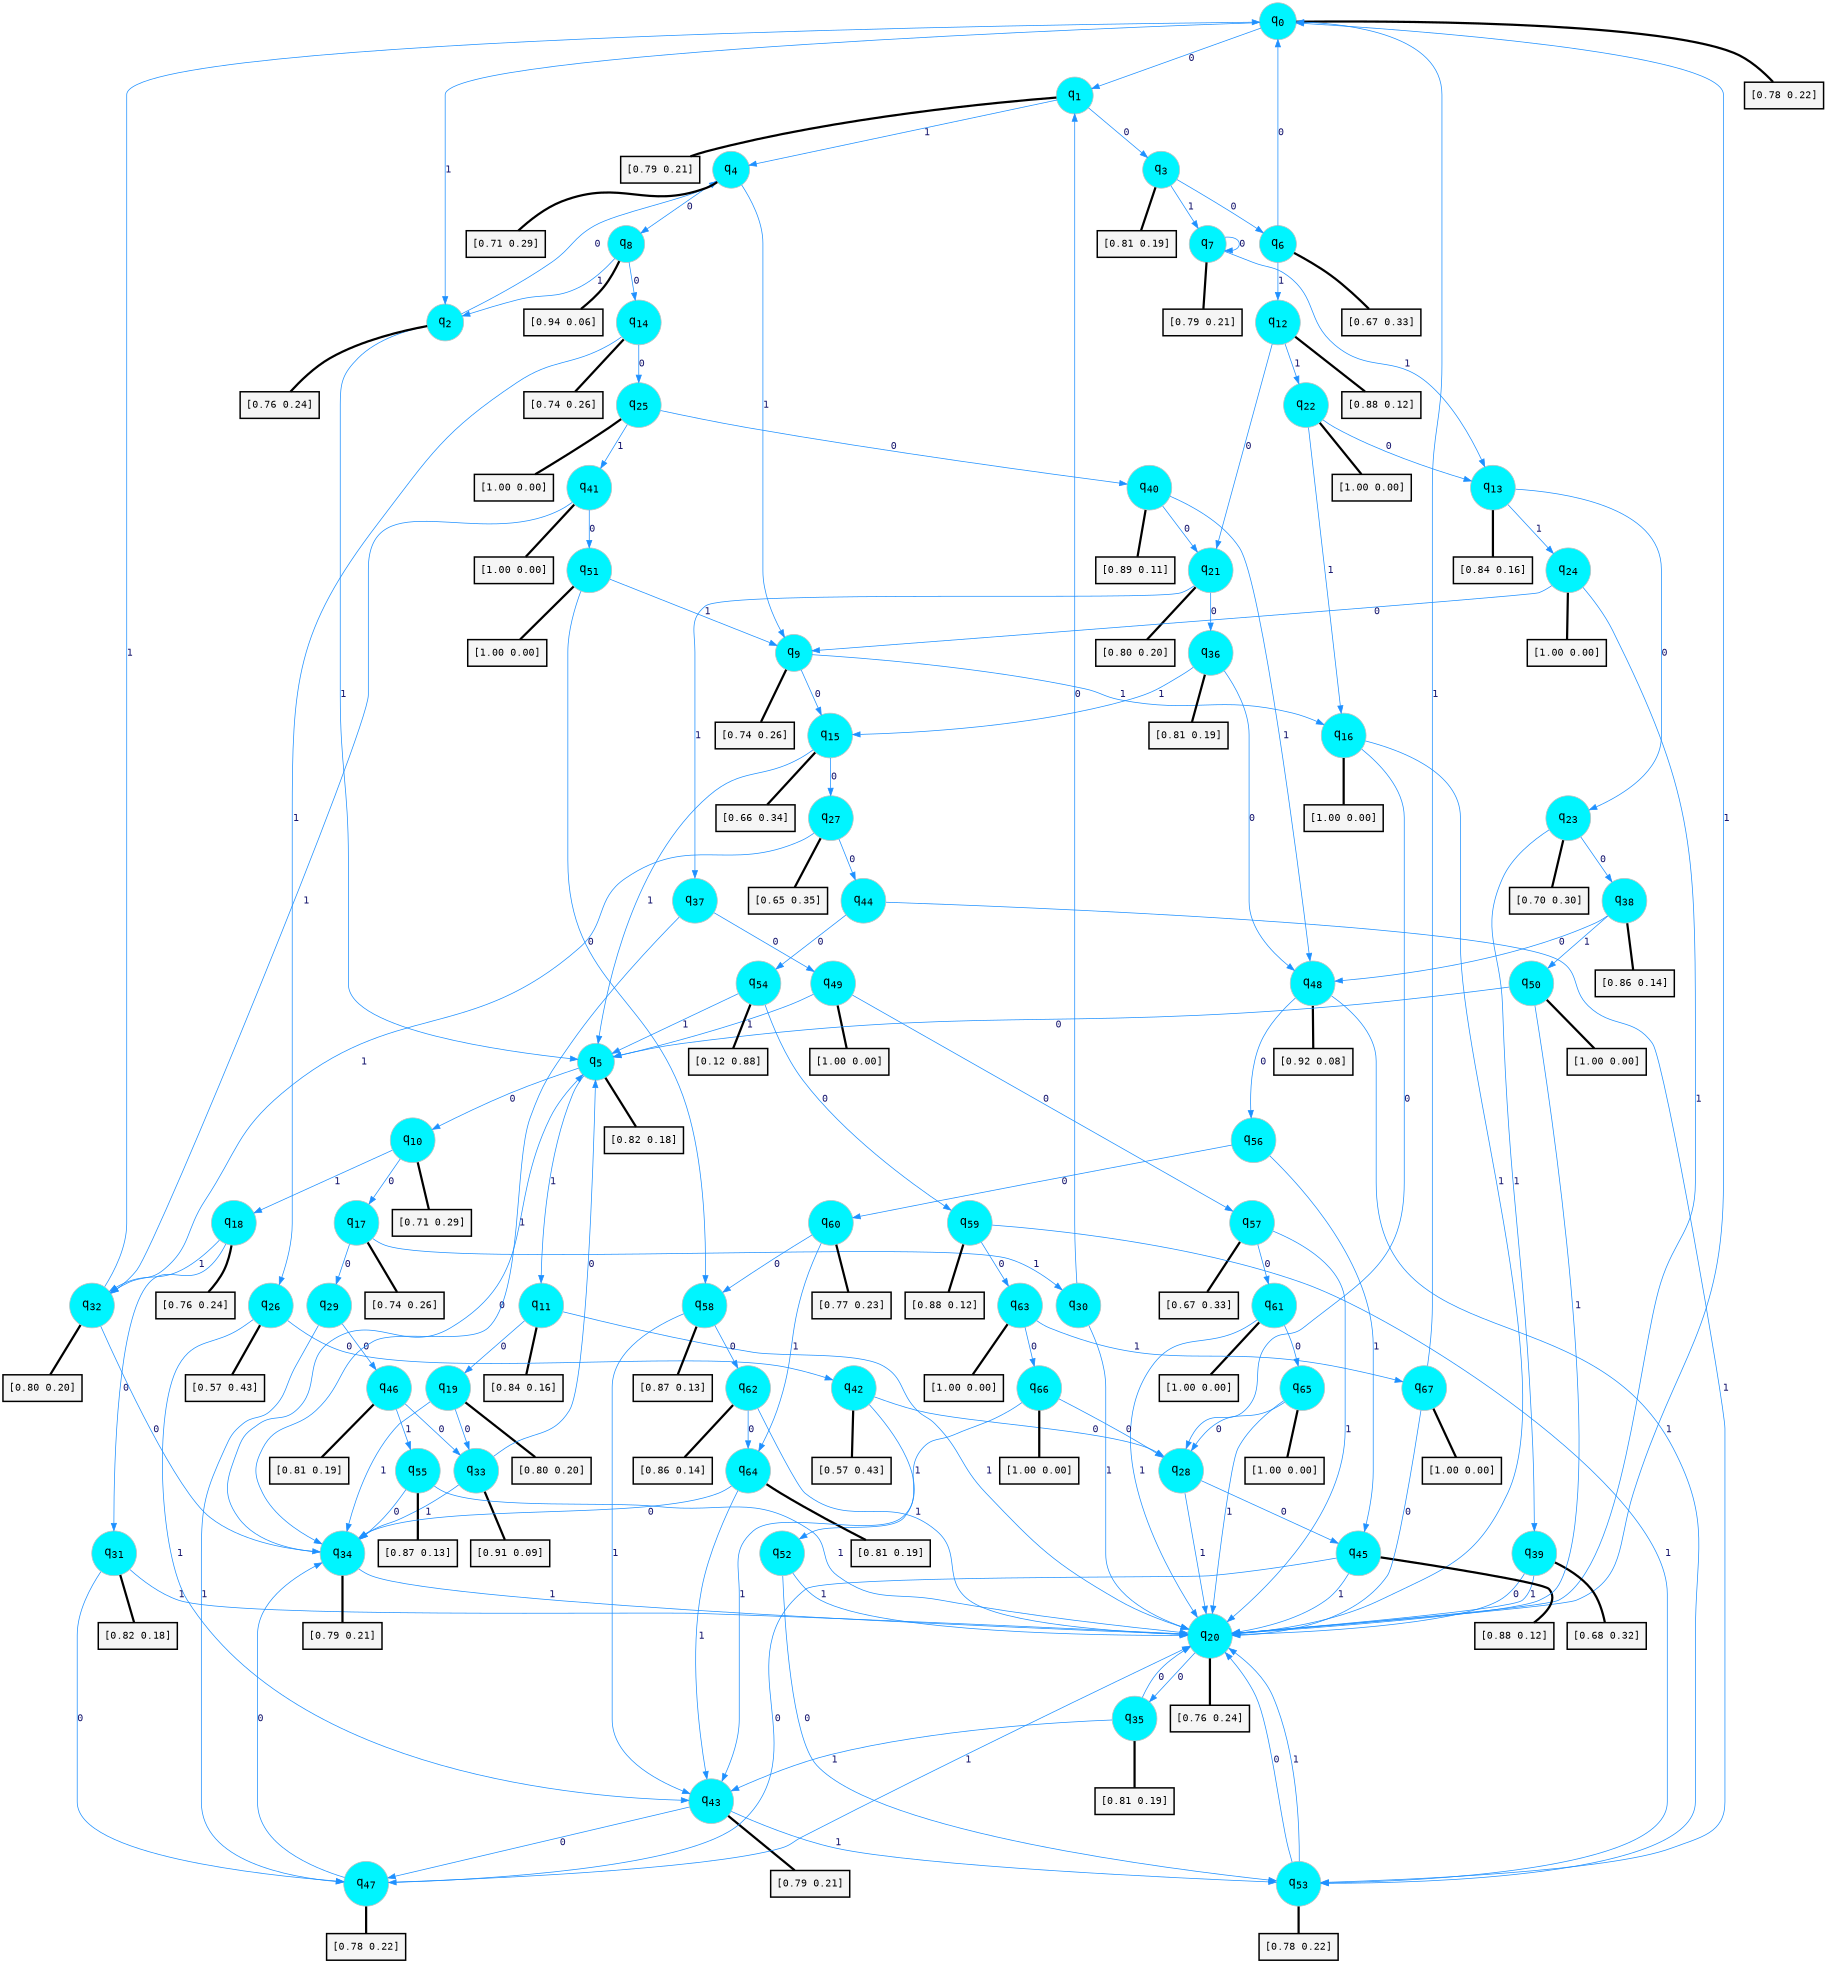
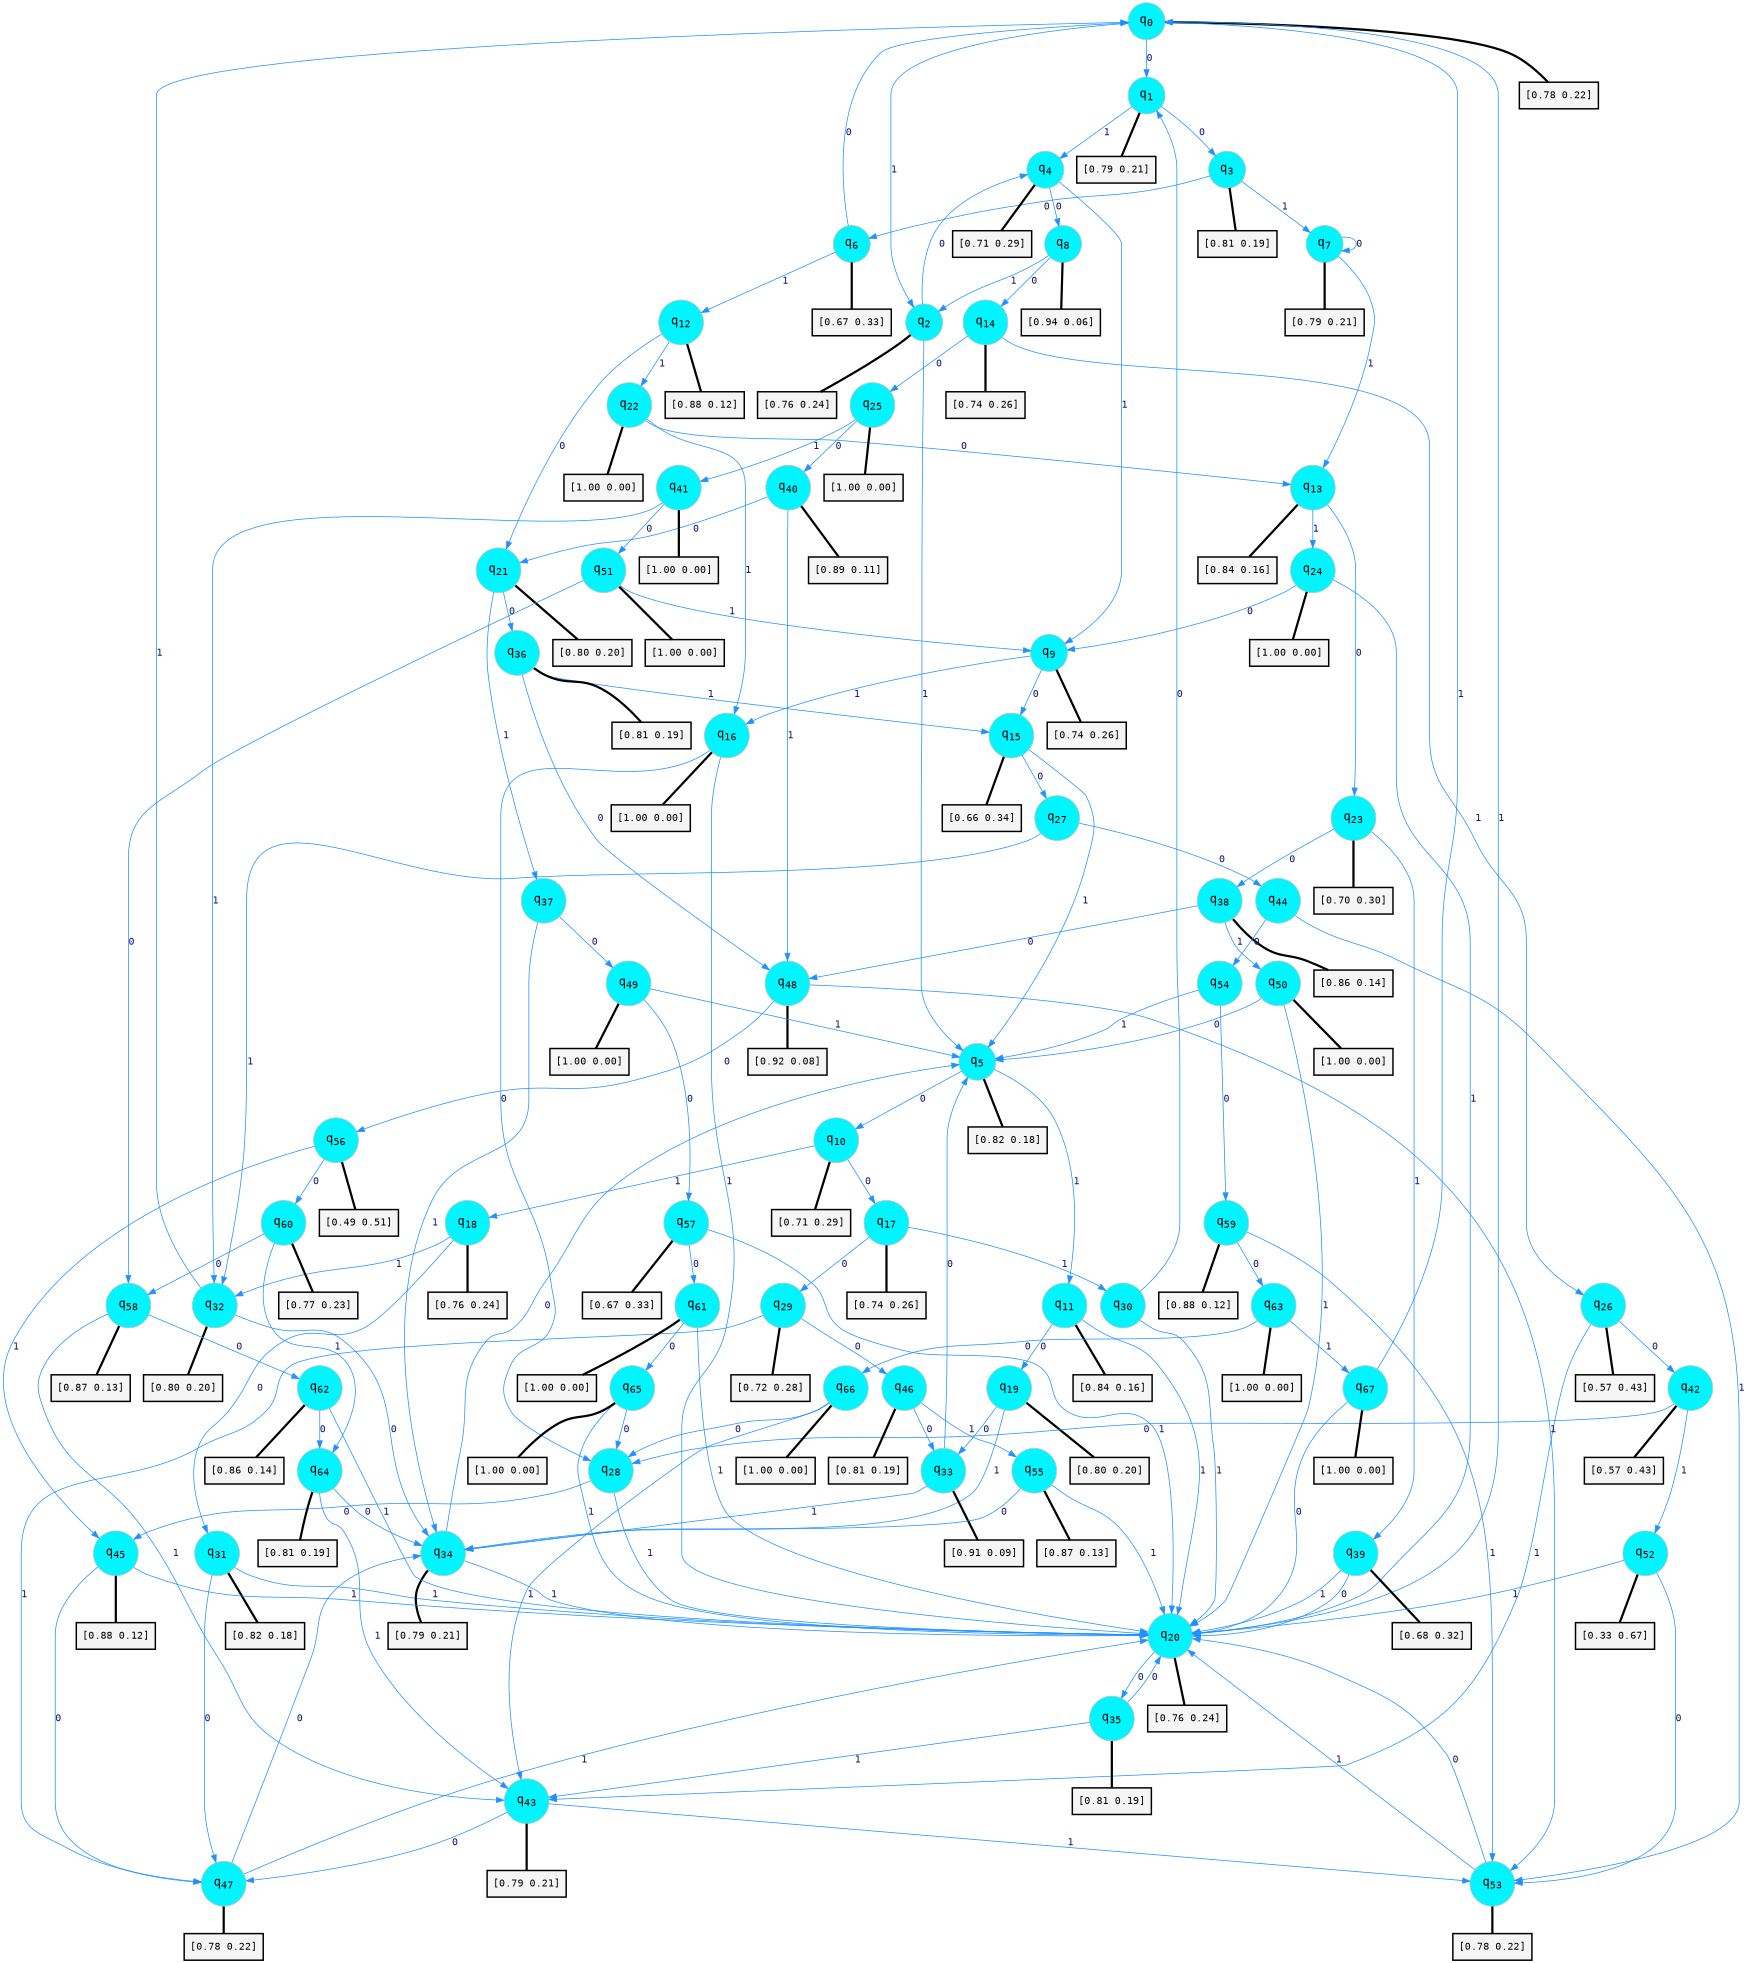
(788, 901) -> none
(728, 1062) -> none
none -> (359, 1223)
none -> (770, 1388)
none -> (1615, 1636)
